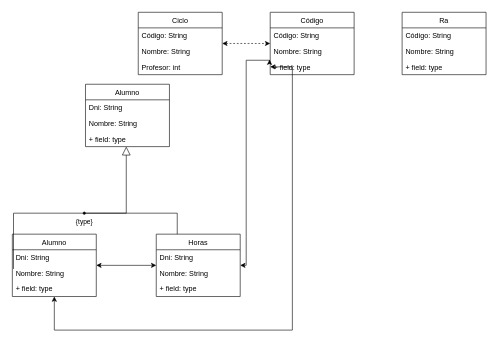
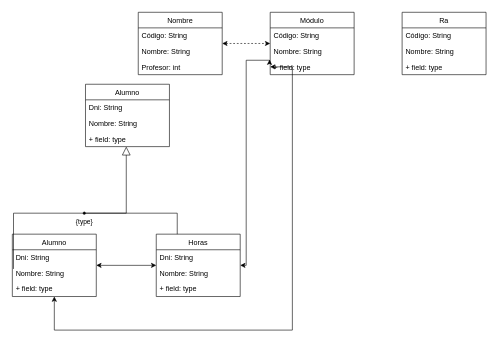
(180, 20) -> (180, 20)
(312, 20) -> (312, 20)
